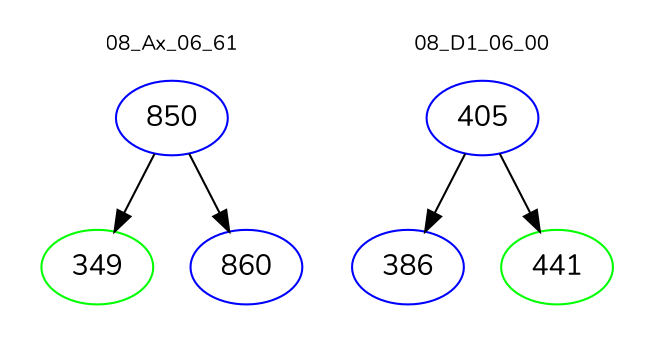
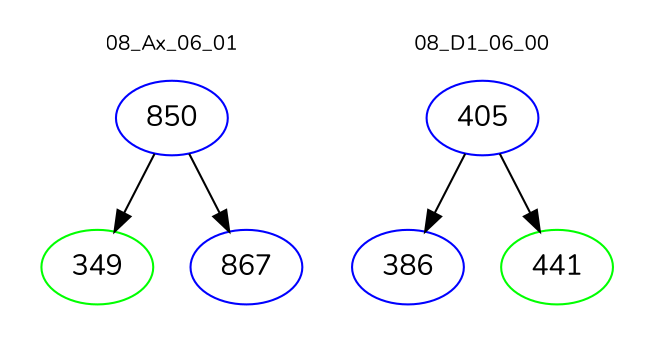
(172, 45) -> (172, 45)
(246, 267) -> (246, 267)
